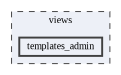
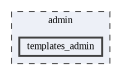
(61, 21) -> (61, 21)
